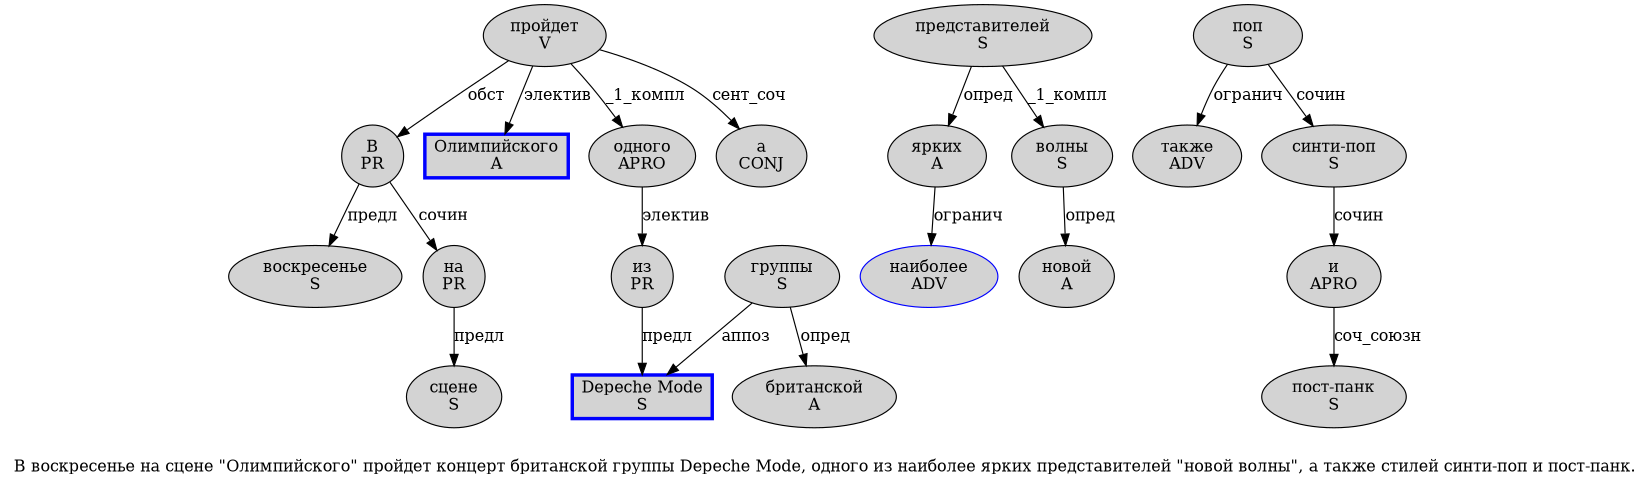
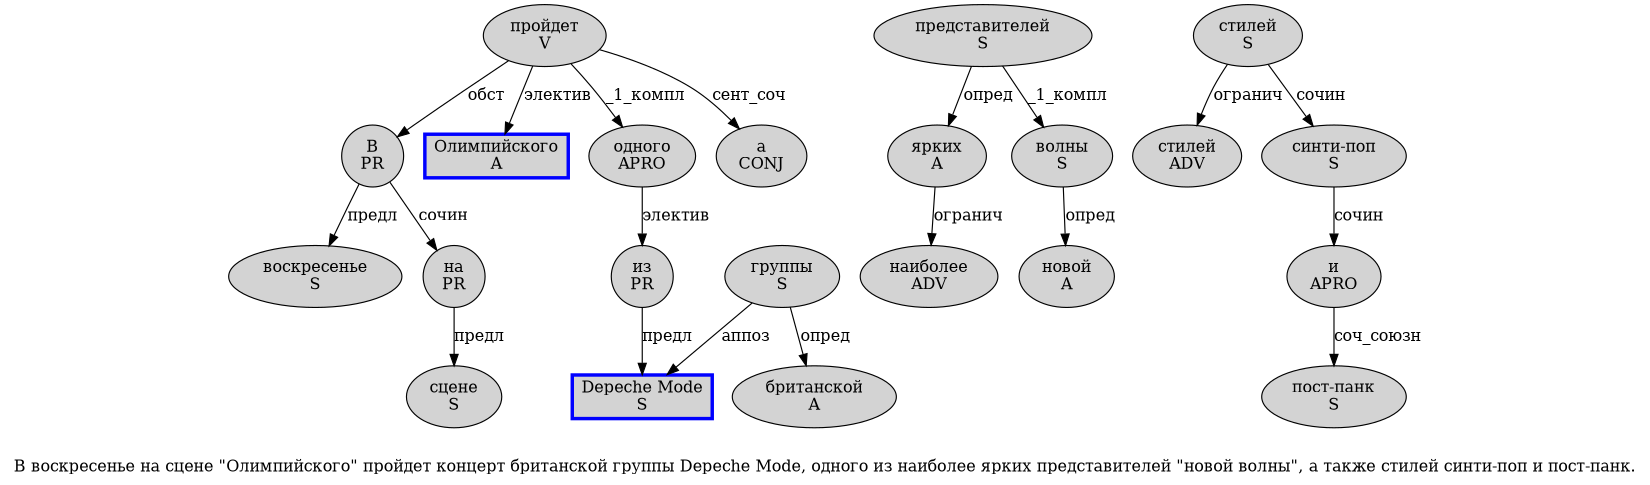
(1248, 36) -> (1248, 36)
(1187, 156) -> (1187, 156)
(929, 276) -> (929, 276)
